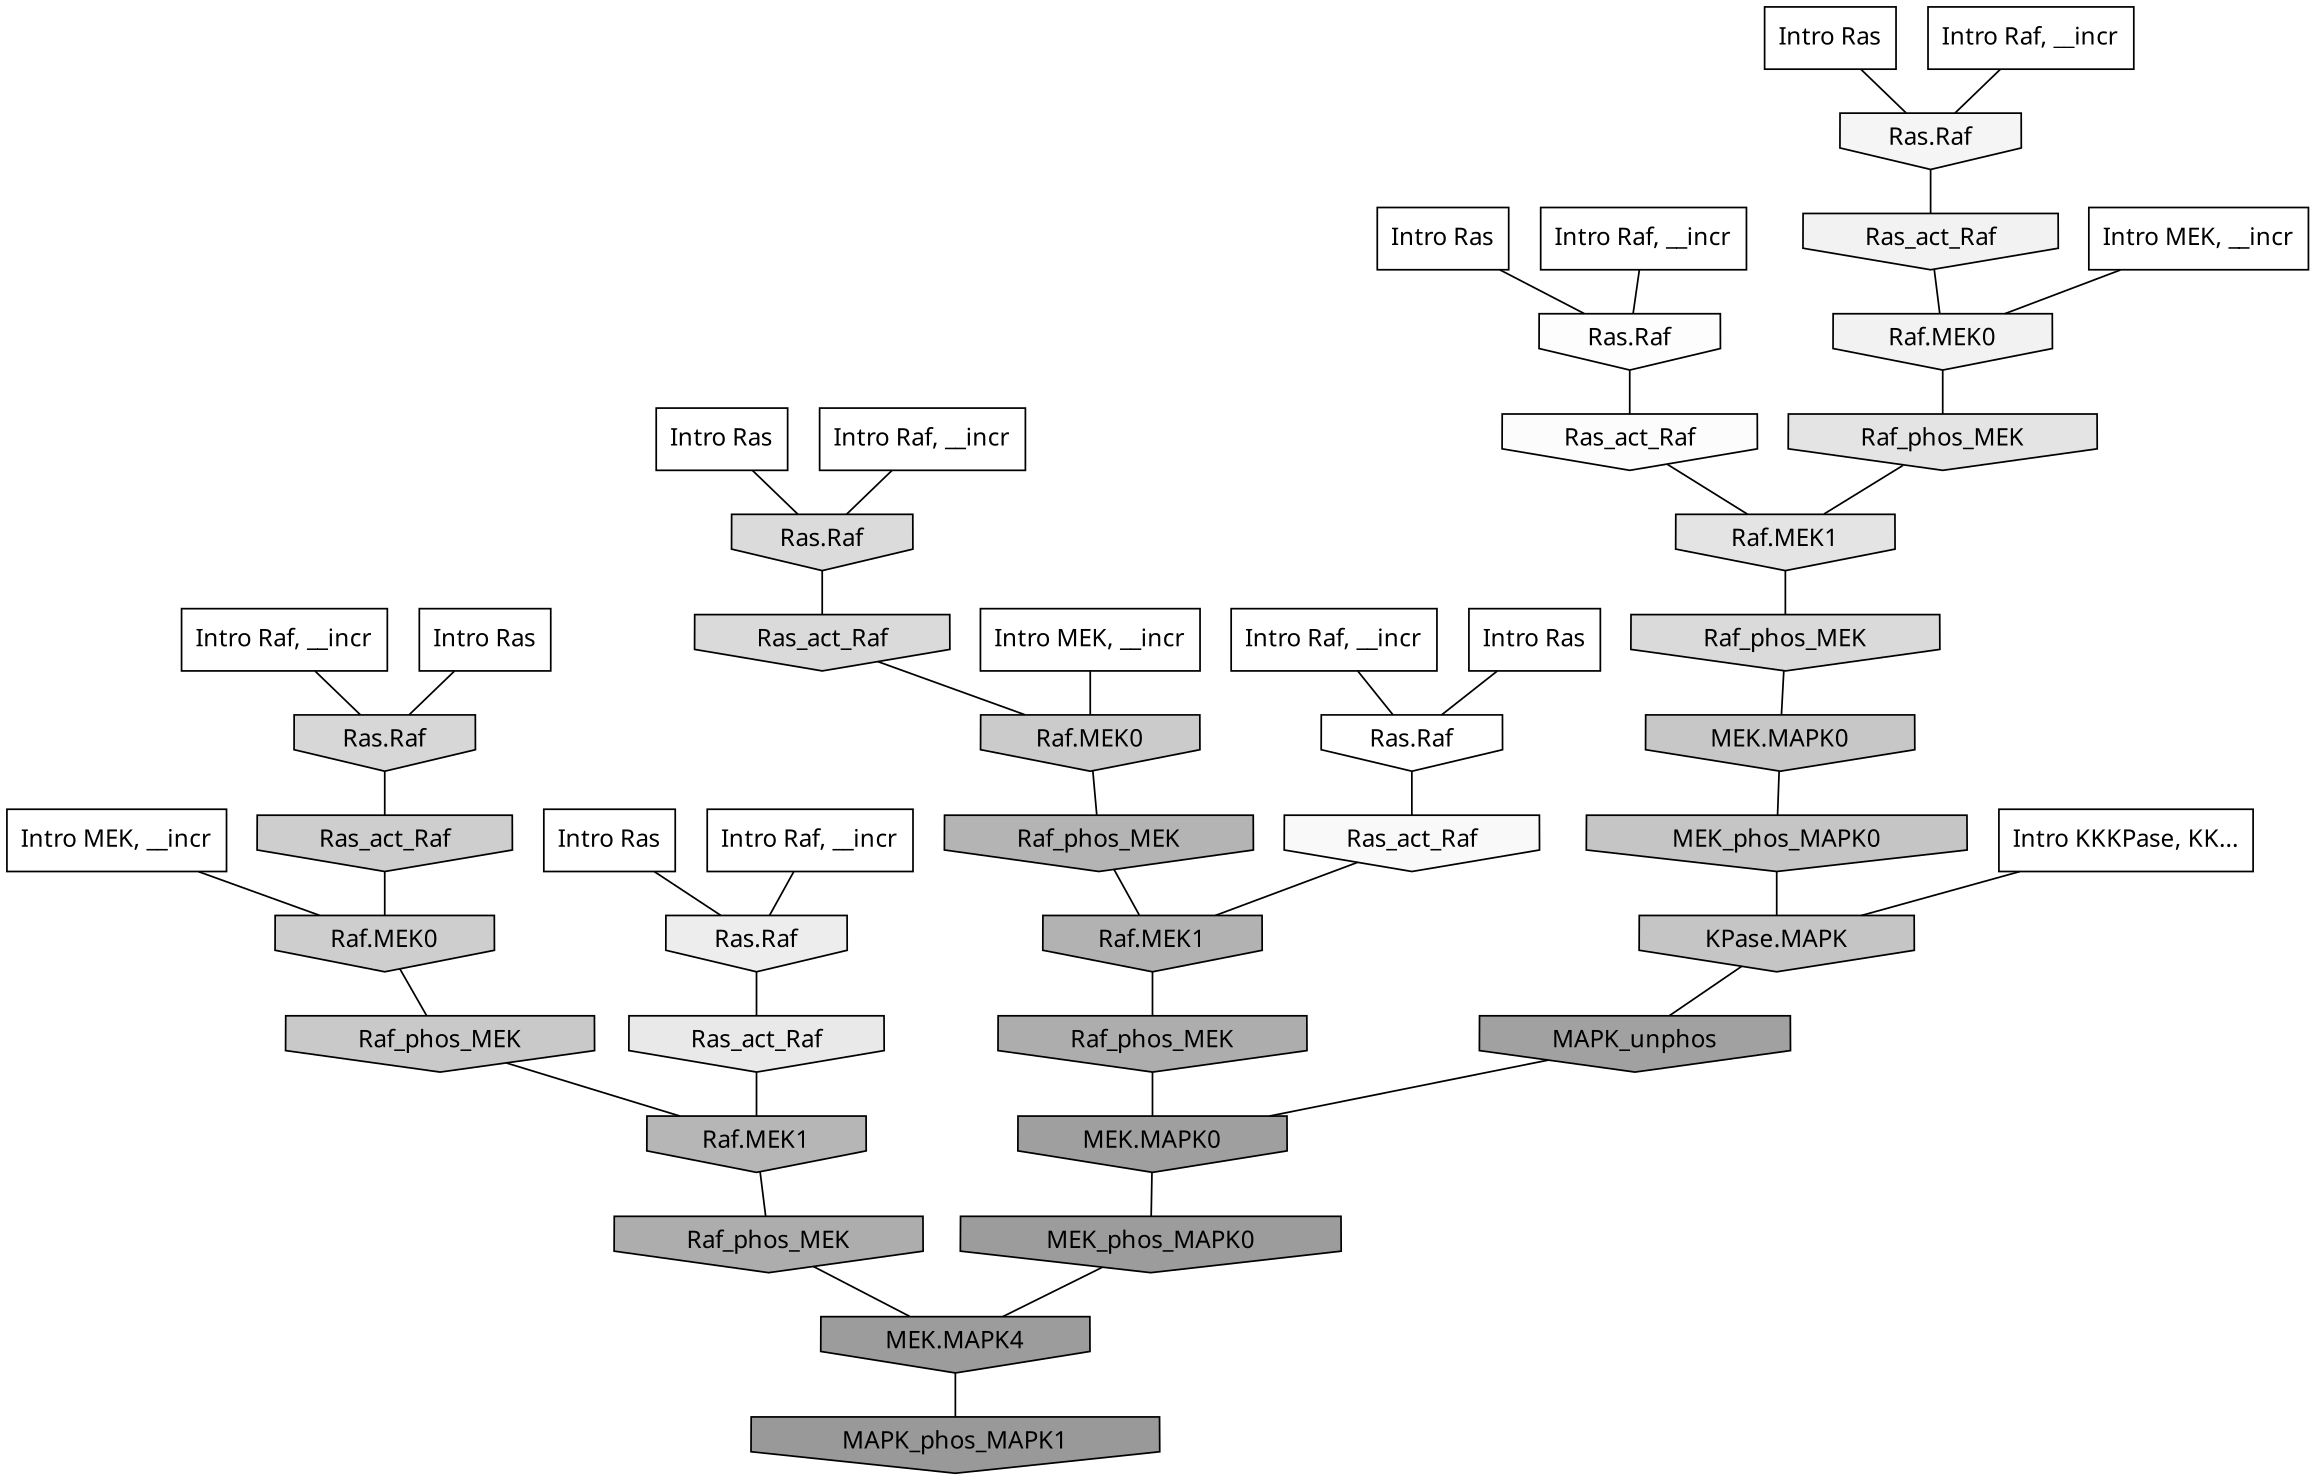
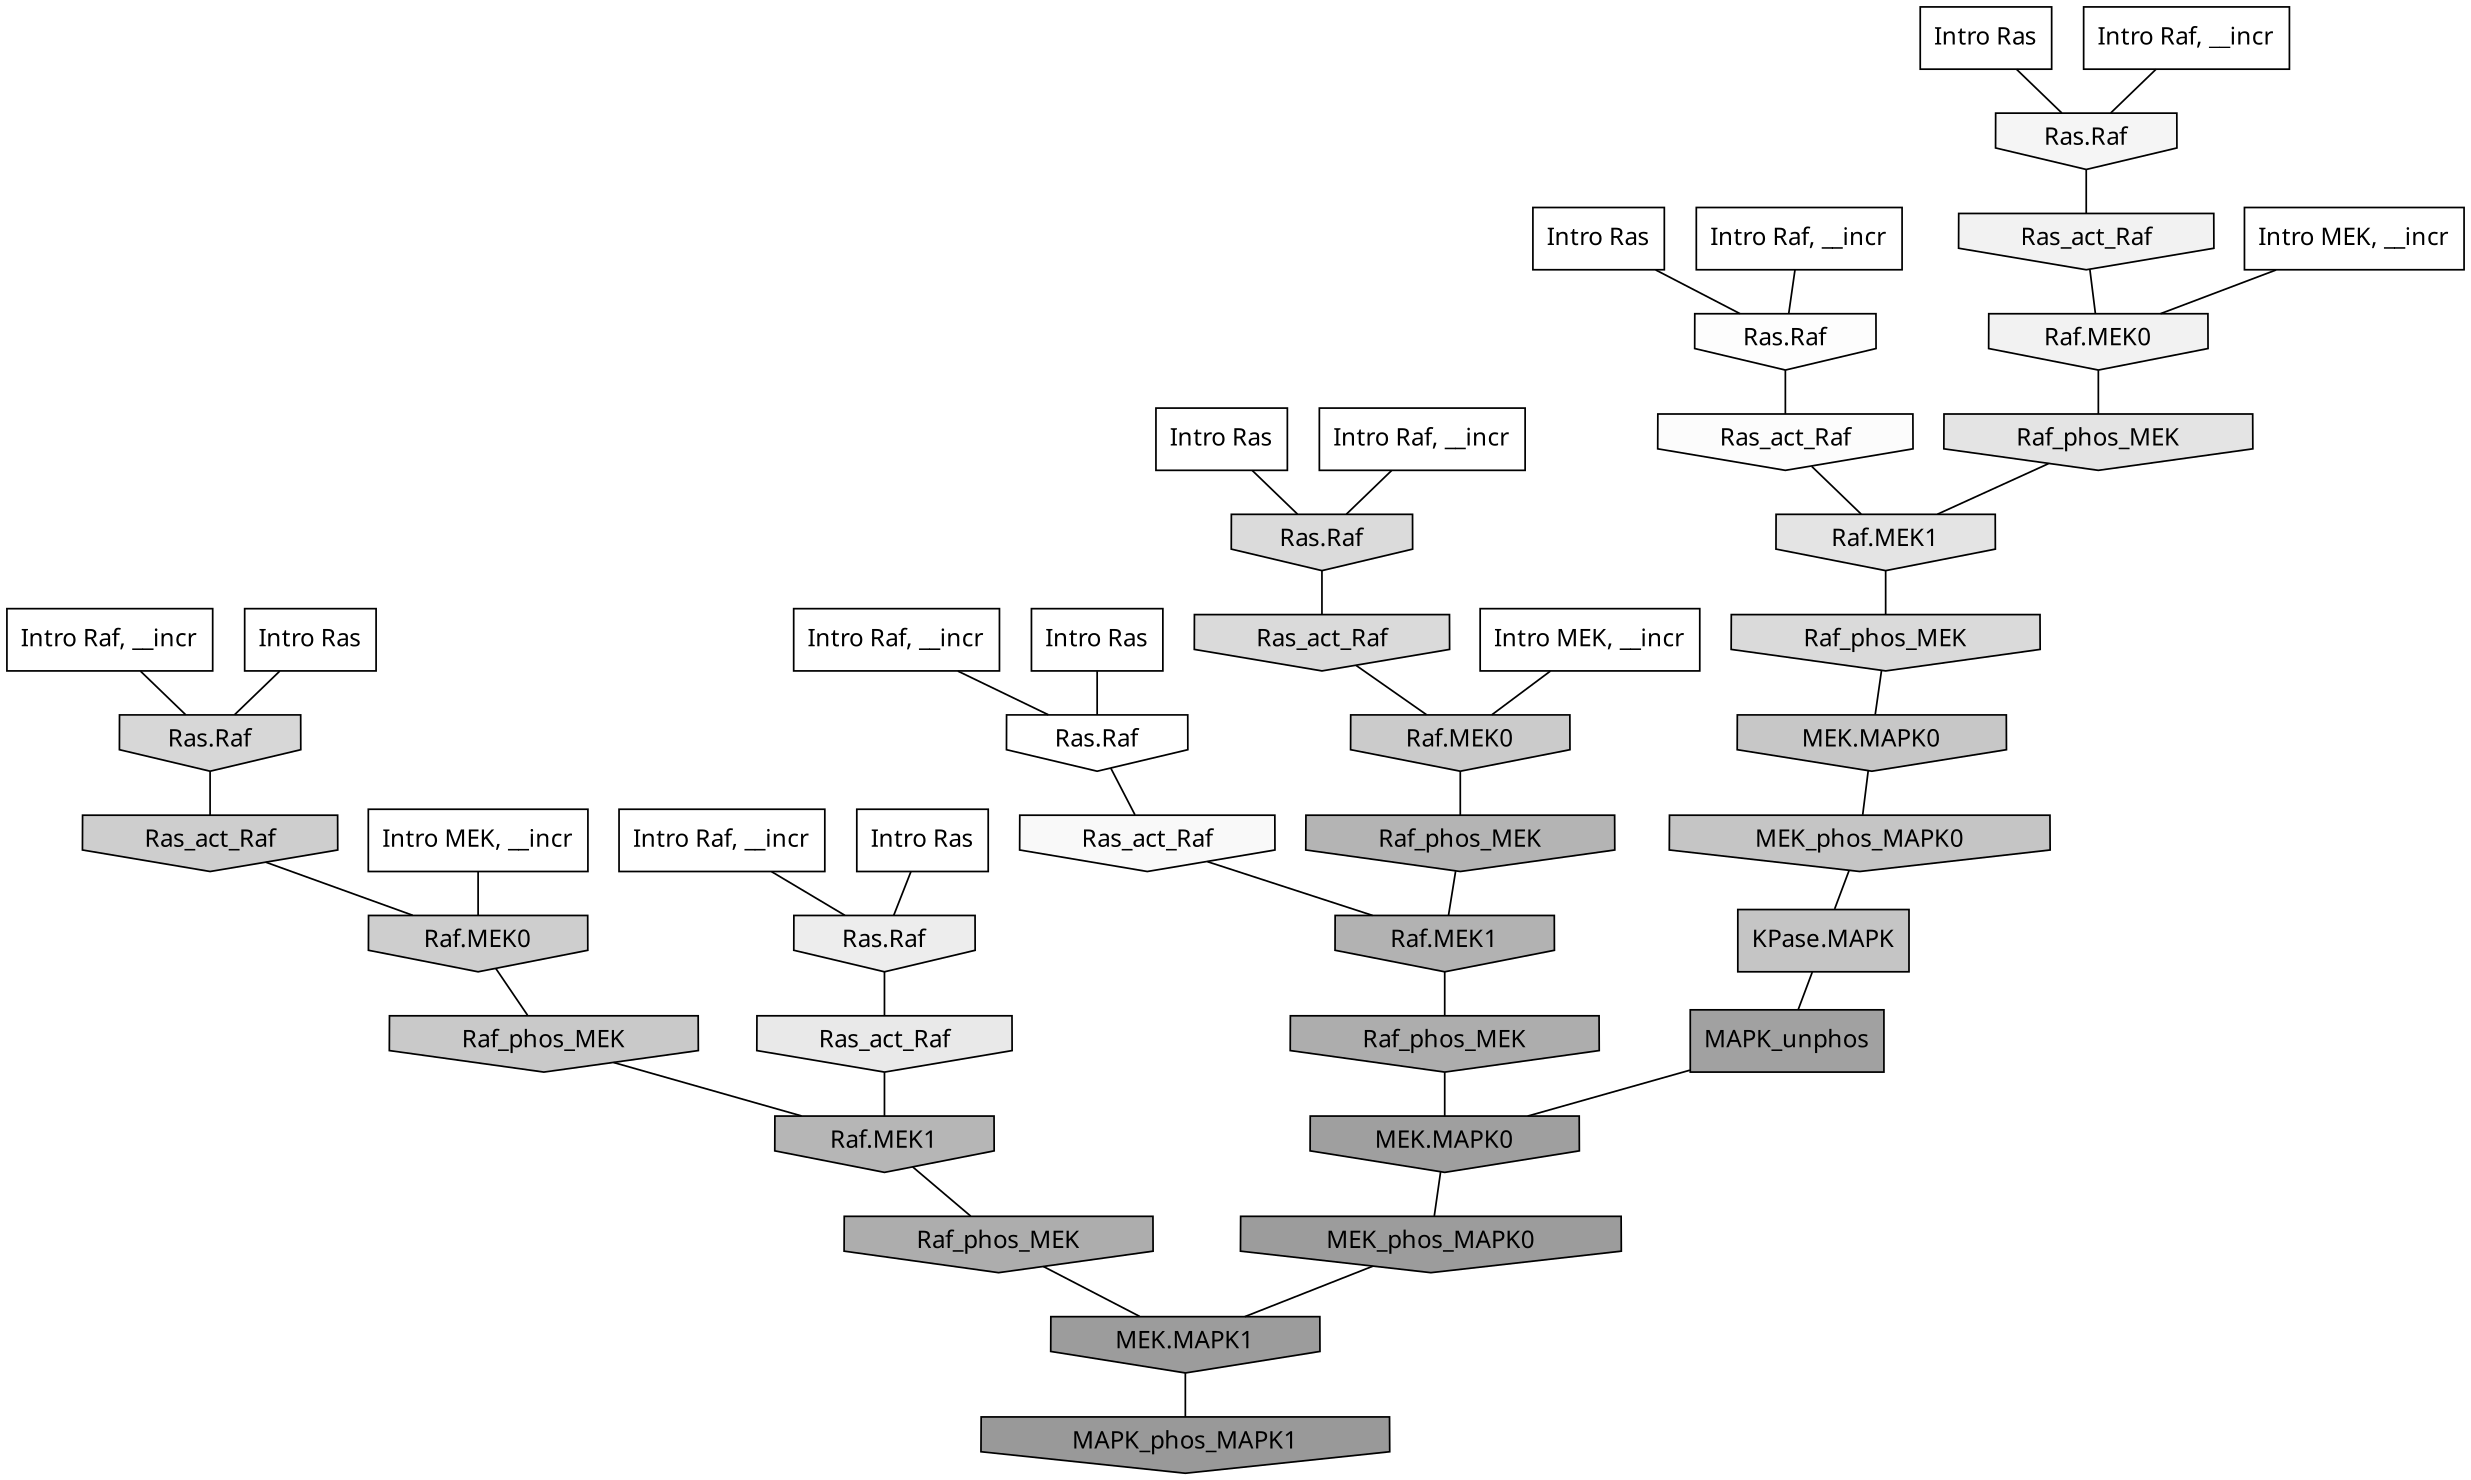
(2126, 840) -> none
(1777, 941) -> (1823, 941)
(1635, 1041) -> (1787, 1041)
(955, 1342) -> (1185, 1342)
